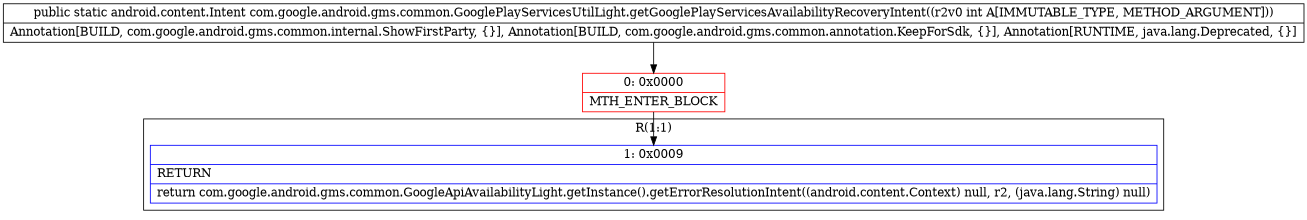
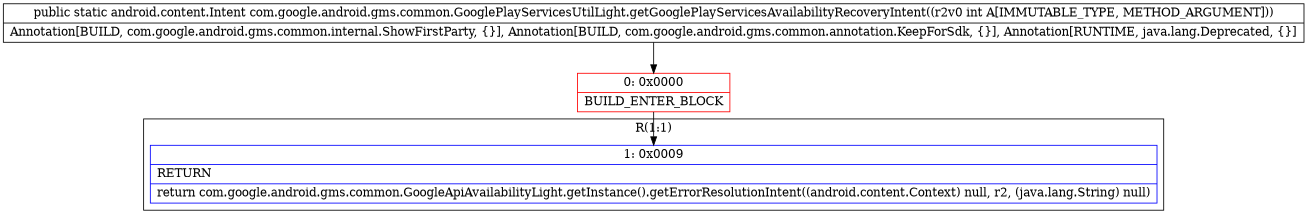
(654, 102) -> (654, 102)
